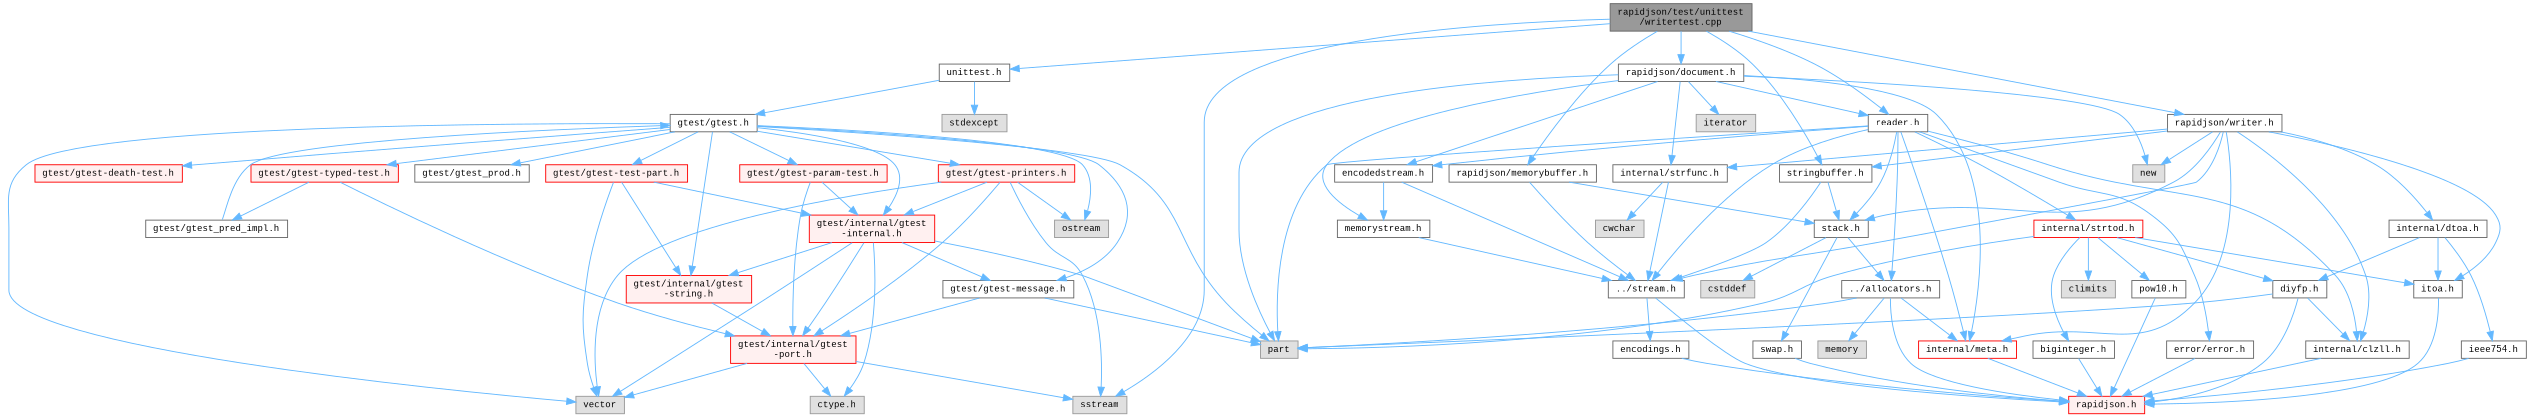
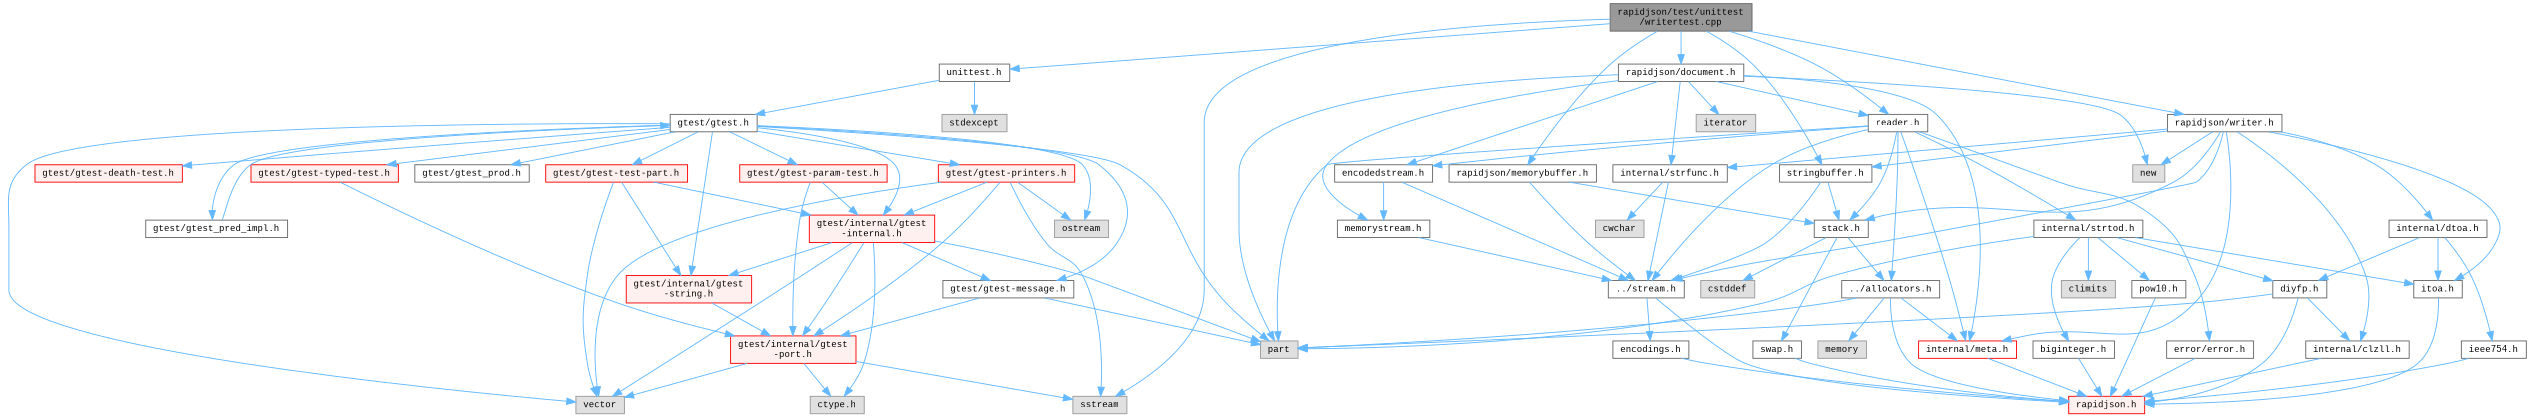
(2183, 194) -> none
(275, 199) -> (425, 137)
(2088, 229) -> (2088, 229)
